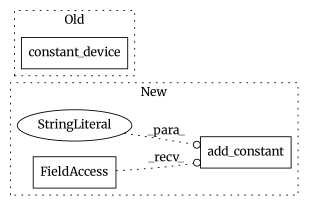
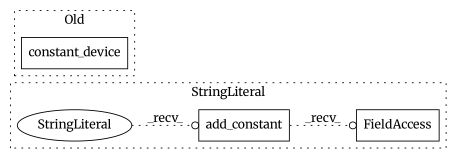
(154, 93) -> (228, 93)
(166, 131) -> (165, 119)
(155, 168) -> (319, 125)
